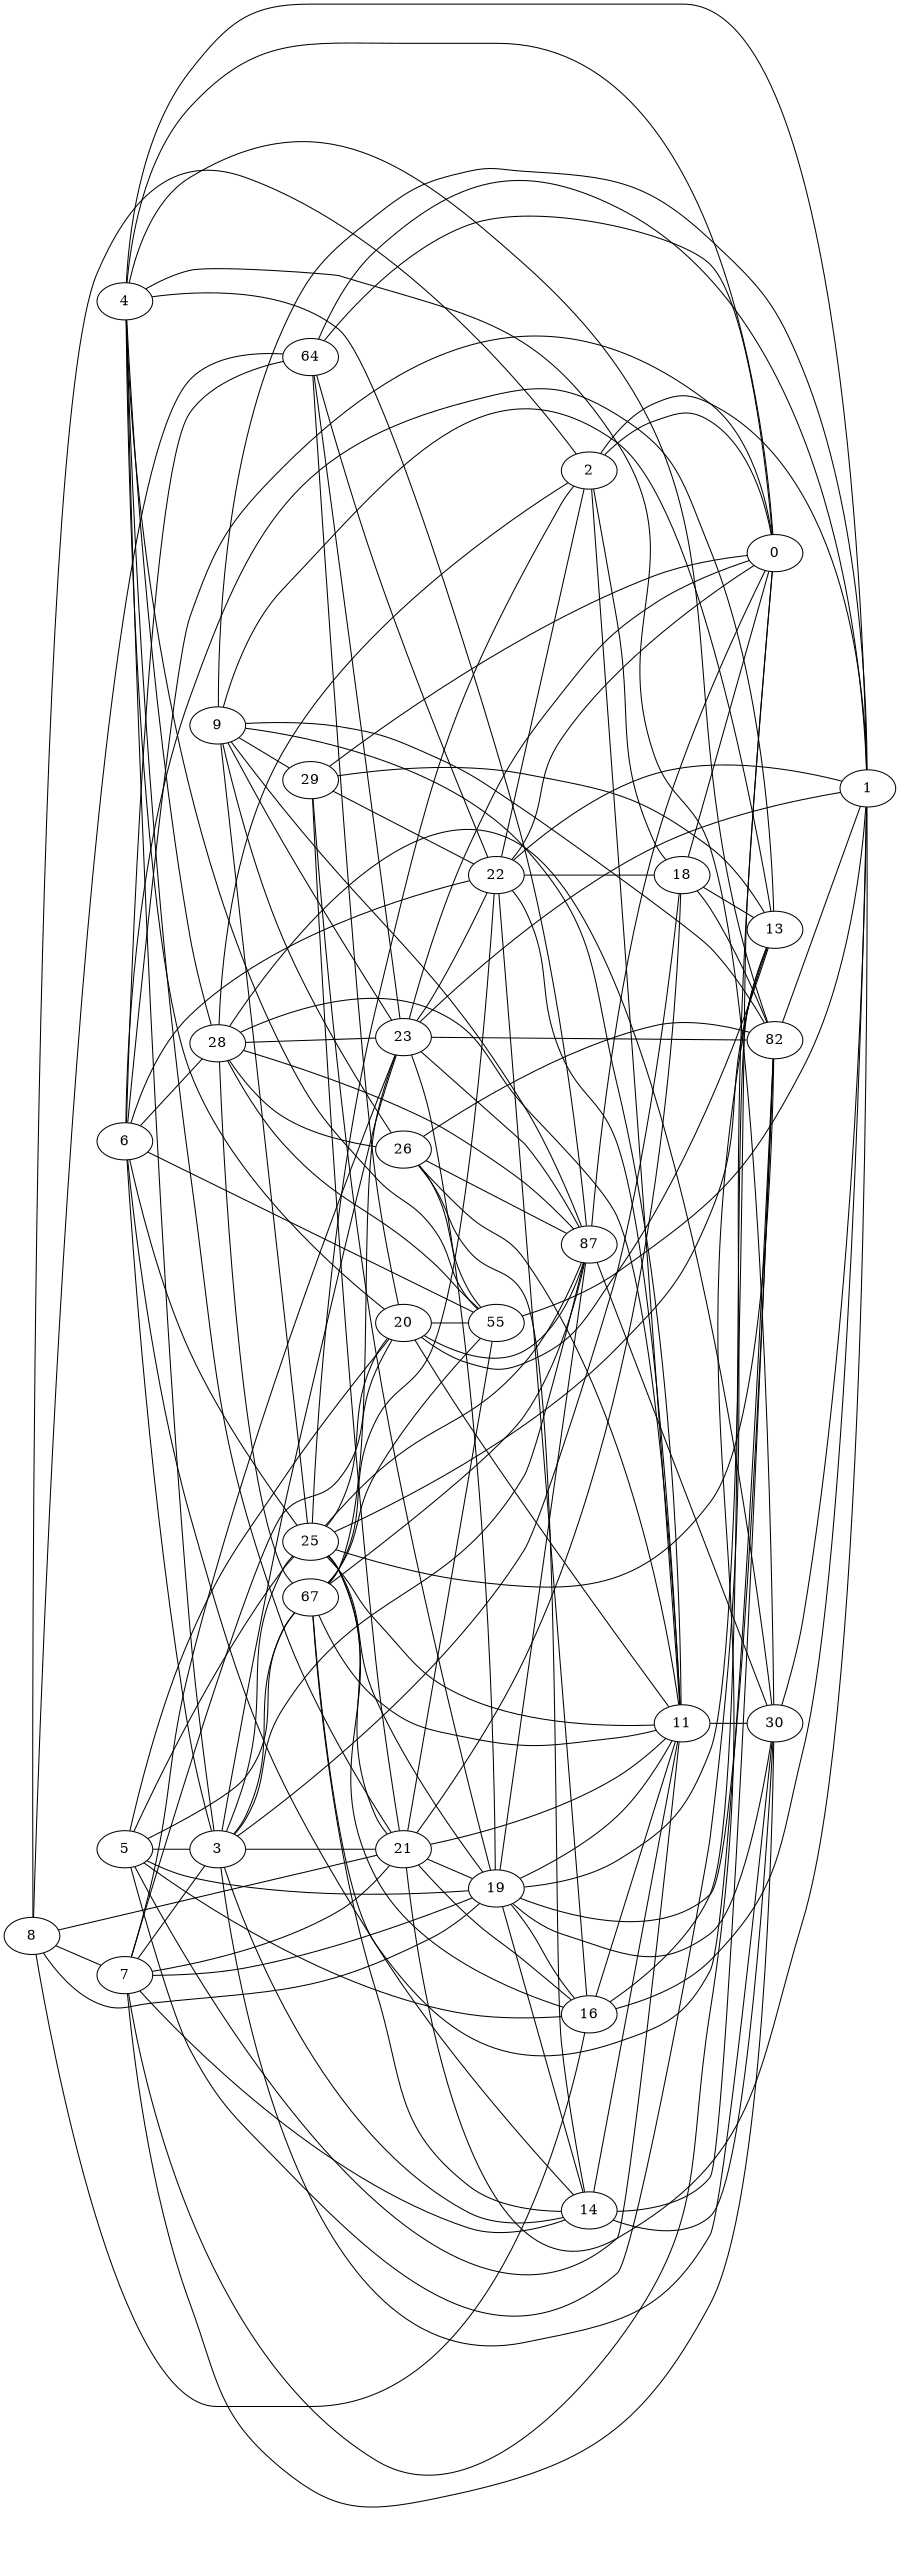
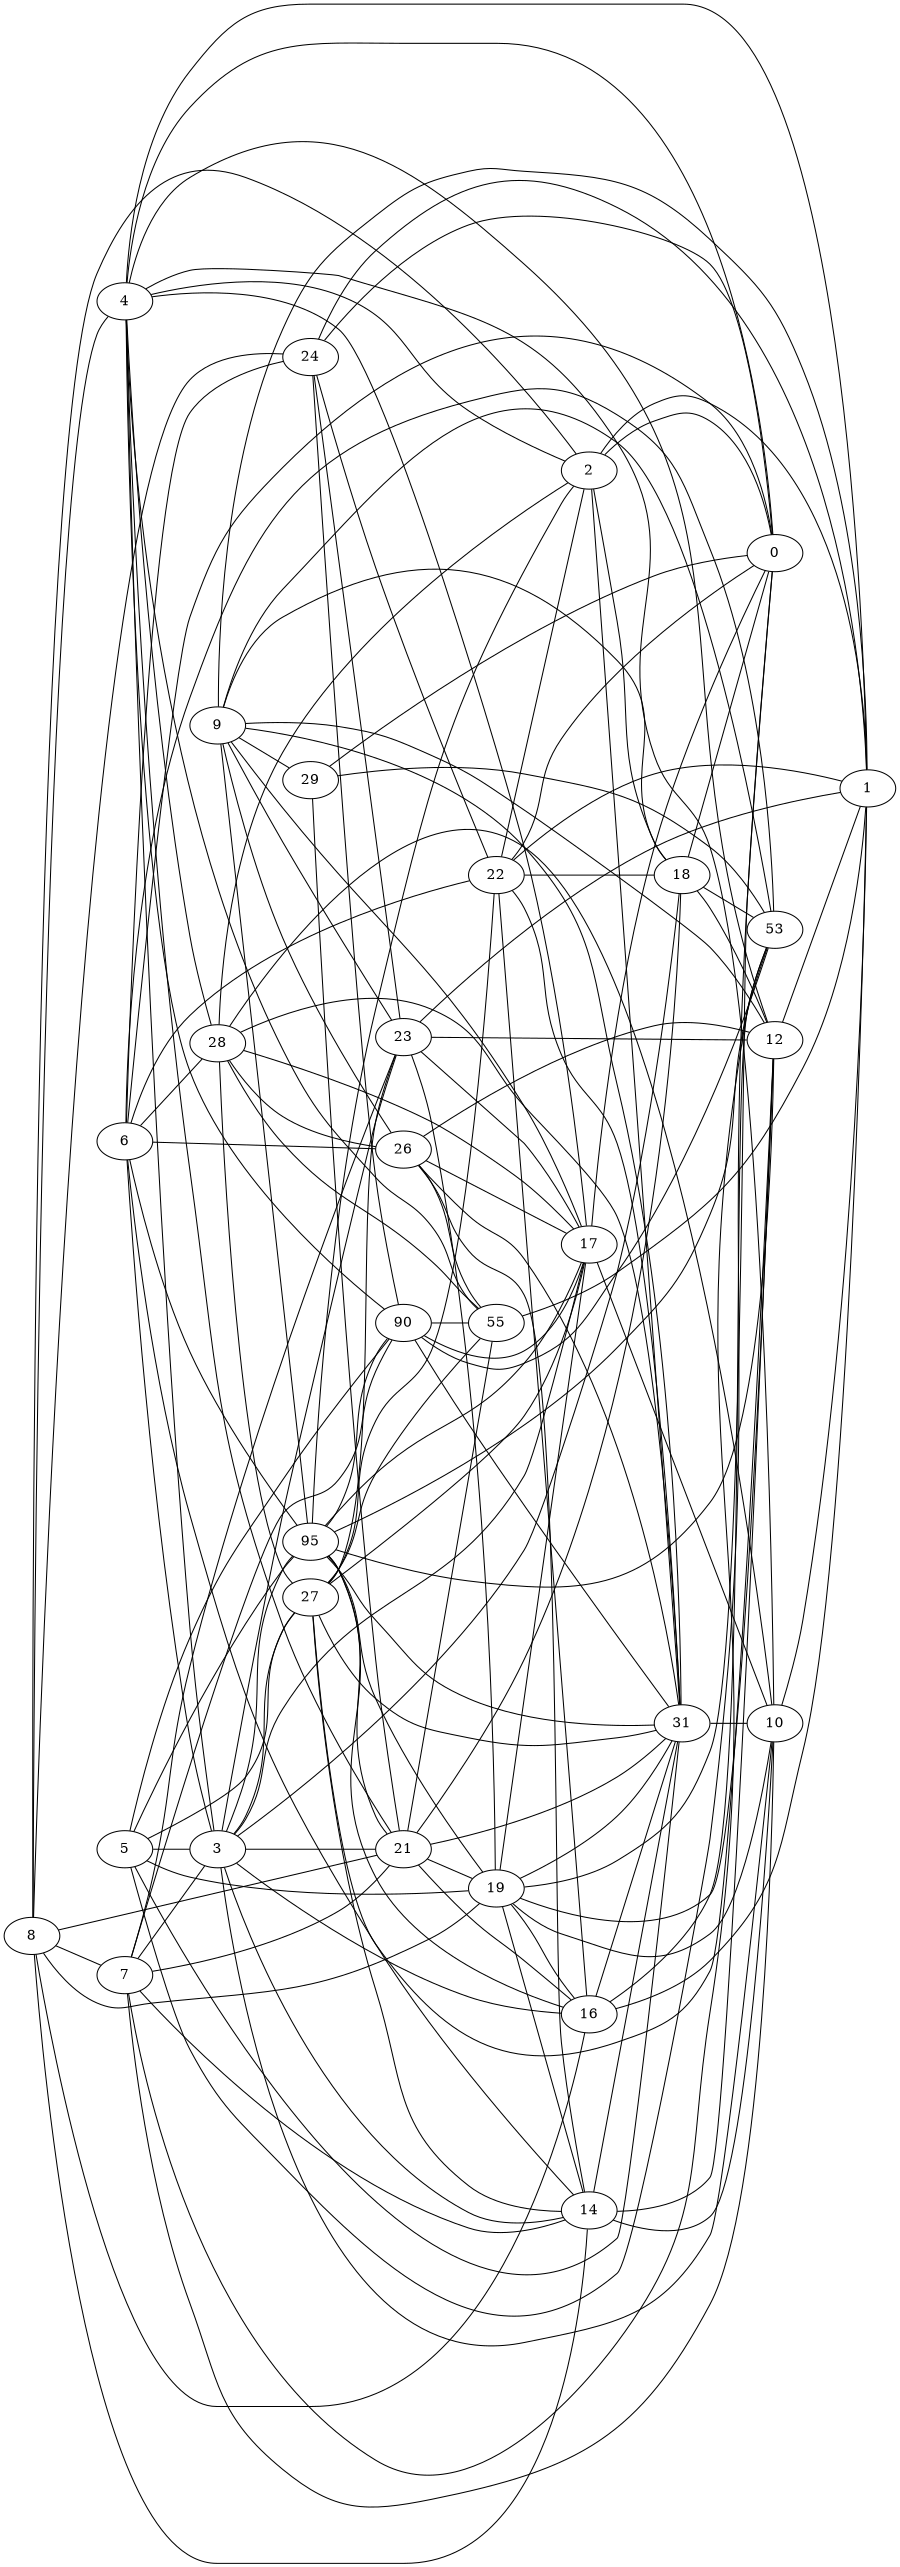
none -> (380, 318)
(311, 357) -> (311, 357)
none -> (508, 584)
(515, 757) -> none
none -> (54, 793)
(403, 828) -> none
(775, 930) -> (775, 930)
(454, 958) -> none
(311, 1040) -> none
(775, 1040) -> (775, 1040)
(311, 1232) -> (259, 1145)
(589, 1245) -> (589, 1245)
(403, 1323) -> (403, 1323)
(374, 1339) -> none
(311, 1542) -> (311, 1542)
(311, 1597) -> (311, 1597)
(682, 1723) -> (682, 1723)
(775, 1723) -> (775, 1723)
(827, 1799) -> none
(316, 1951) -> none
(330, 1971) -> (373, 1953)
none -> (191, 2551)
